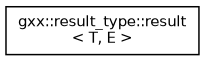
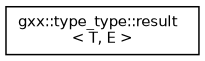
(102, 31) -> (102, 31)
